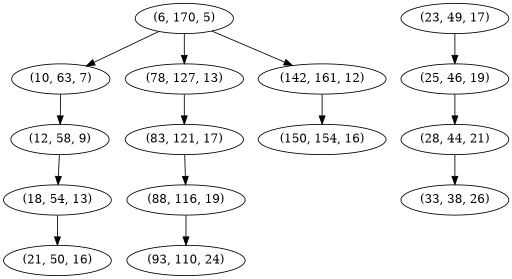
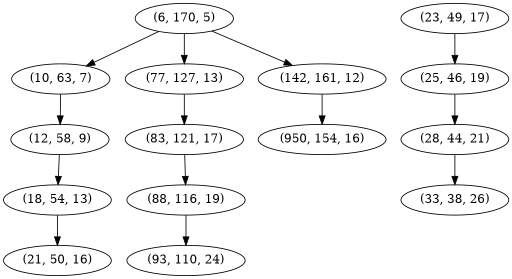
(184, 79) -> (184, 79)
(322, 139) -> (322, 139)
